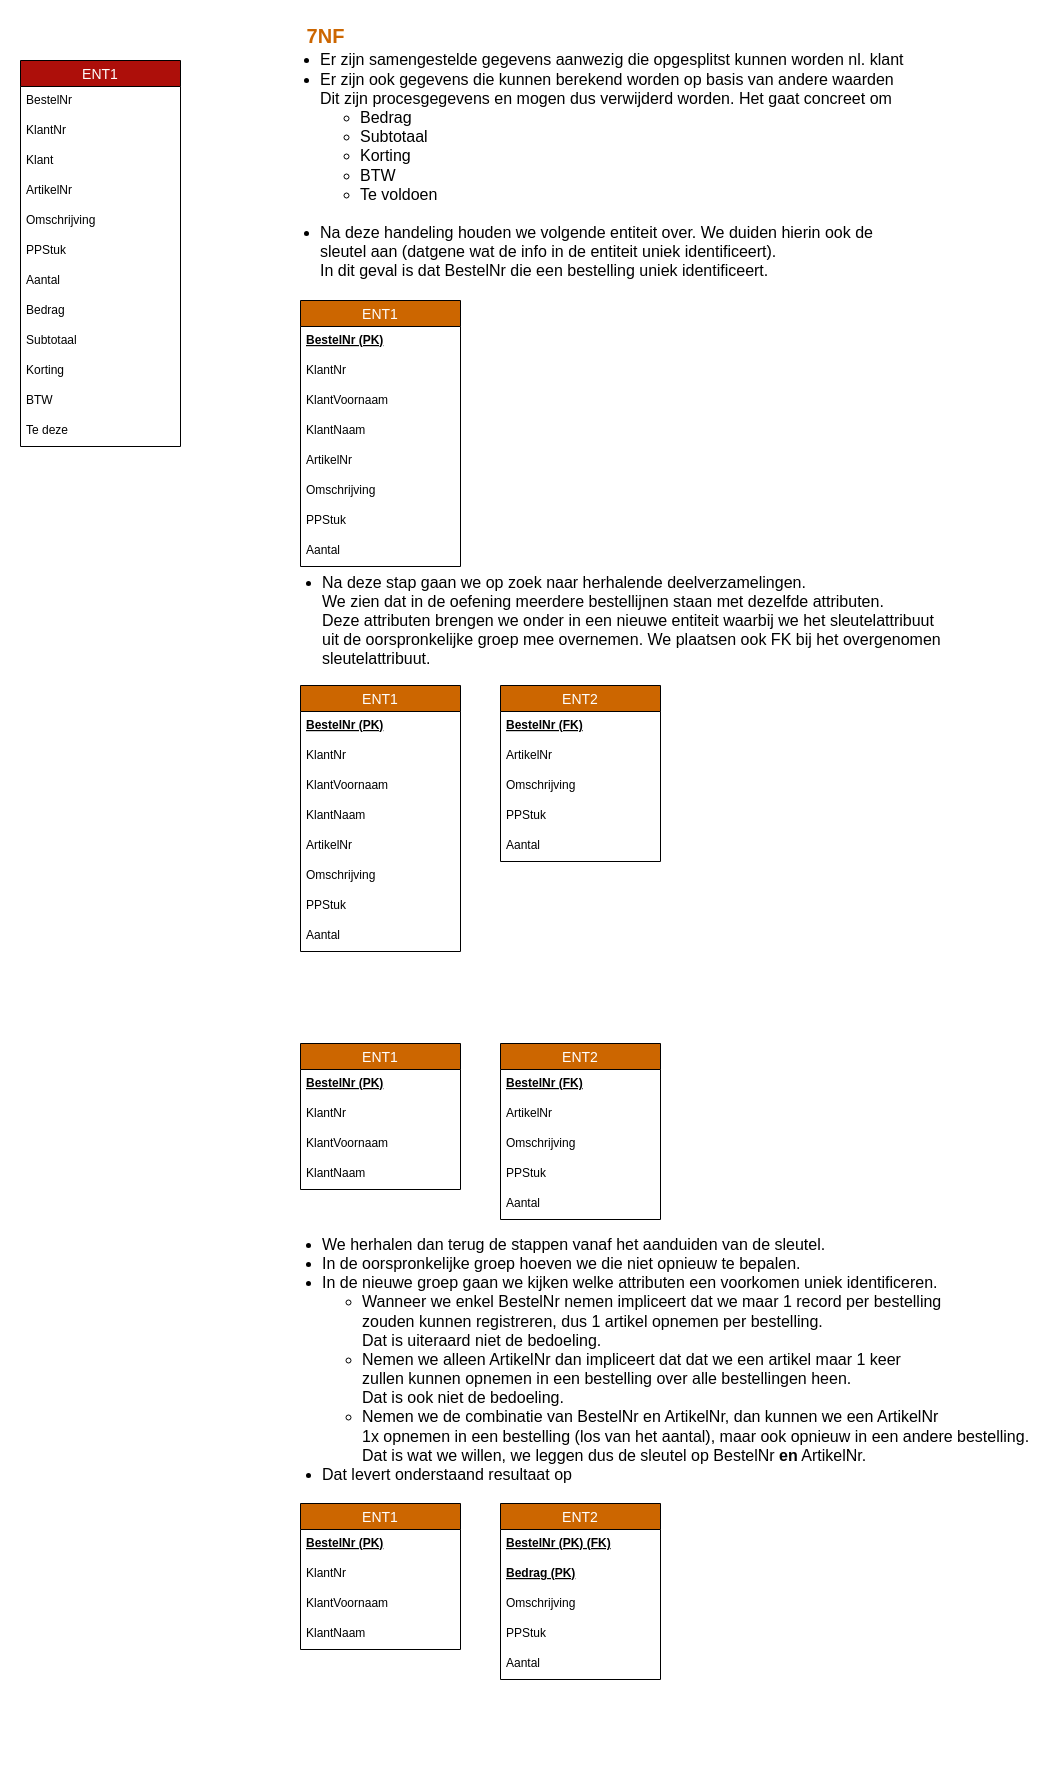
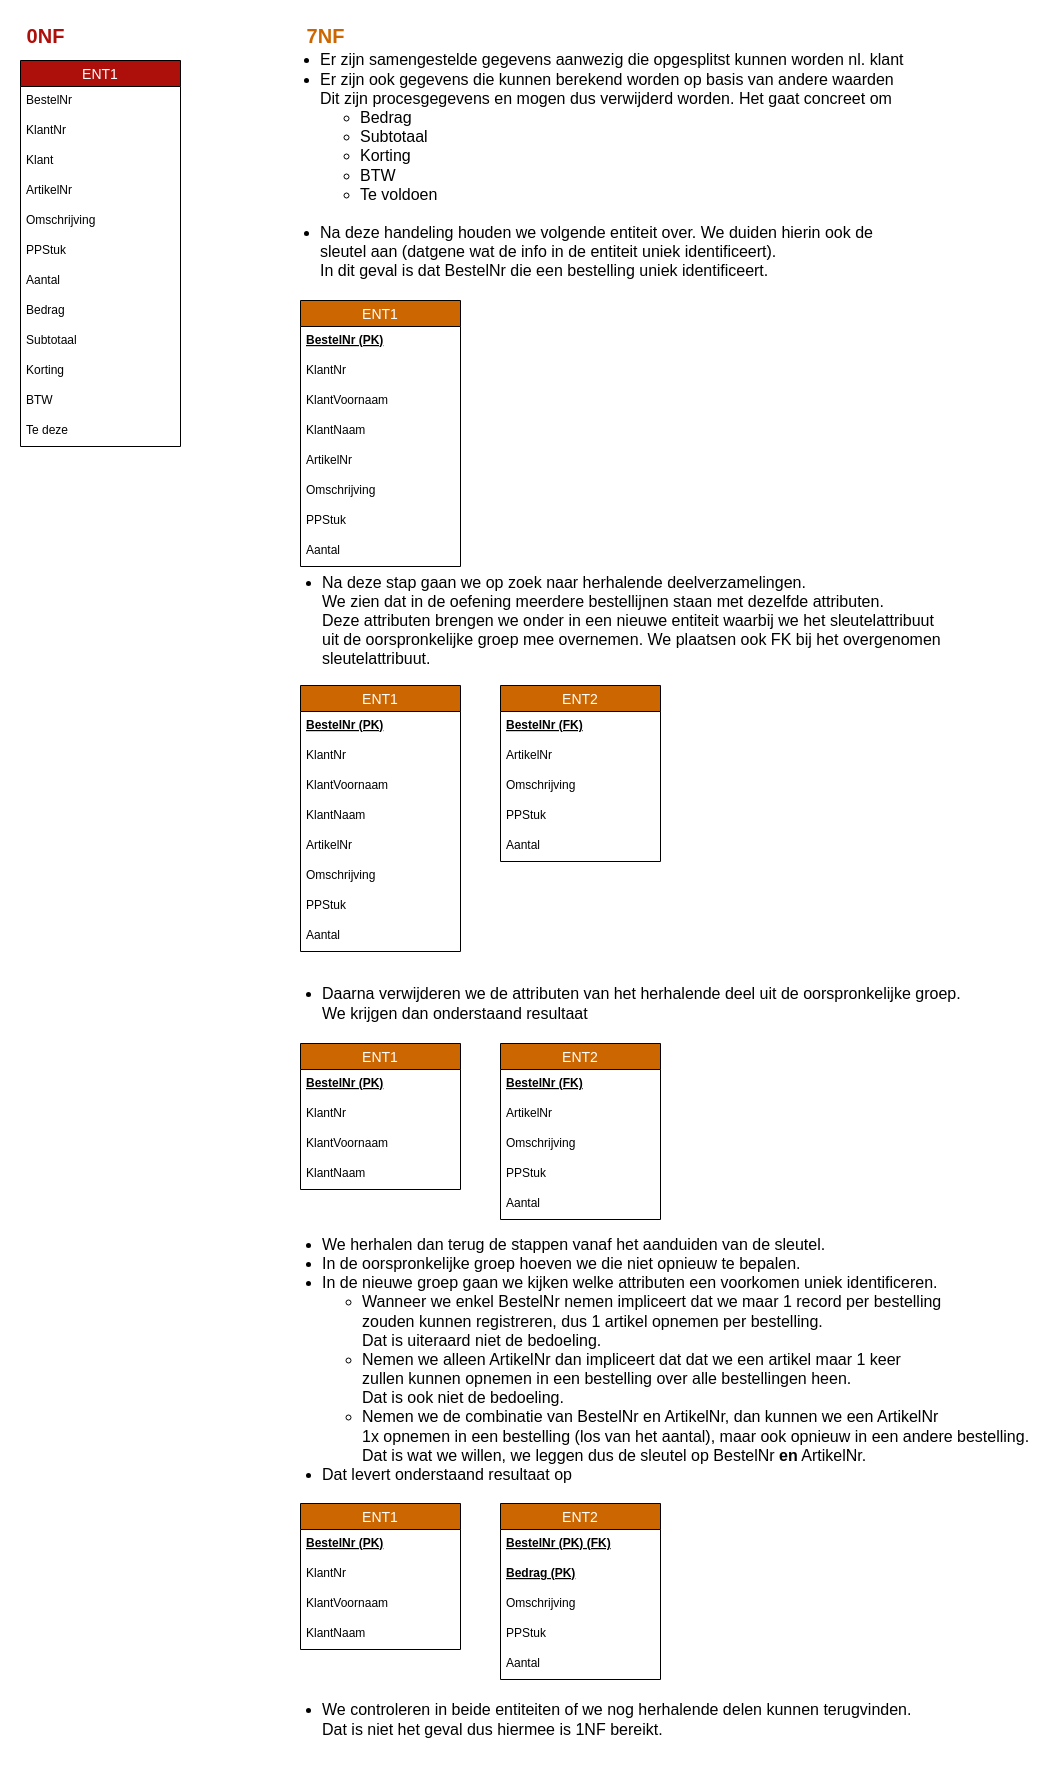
none -> (46, 36)
none -> (626, 1004)
none -> (601, 1720)
